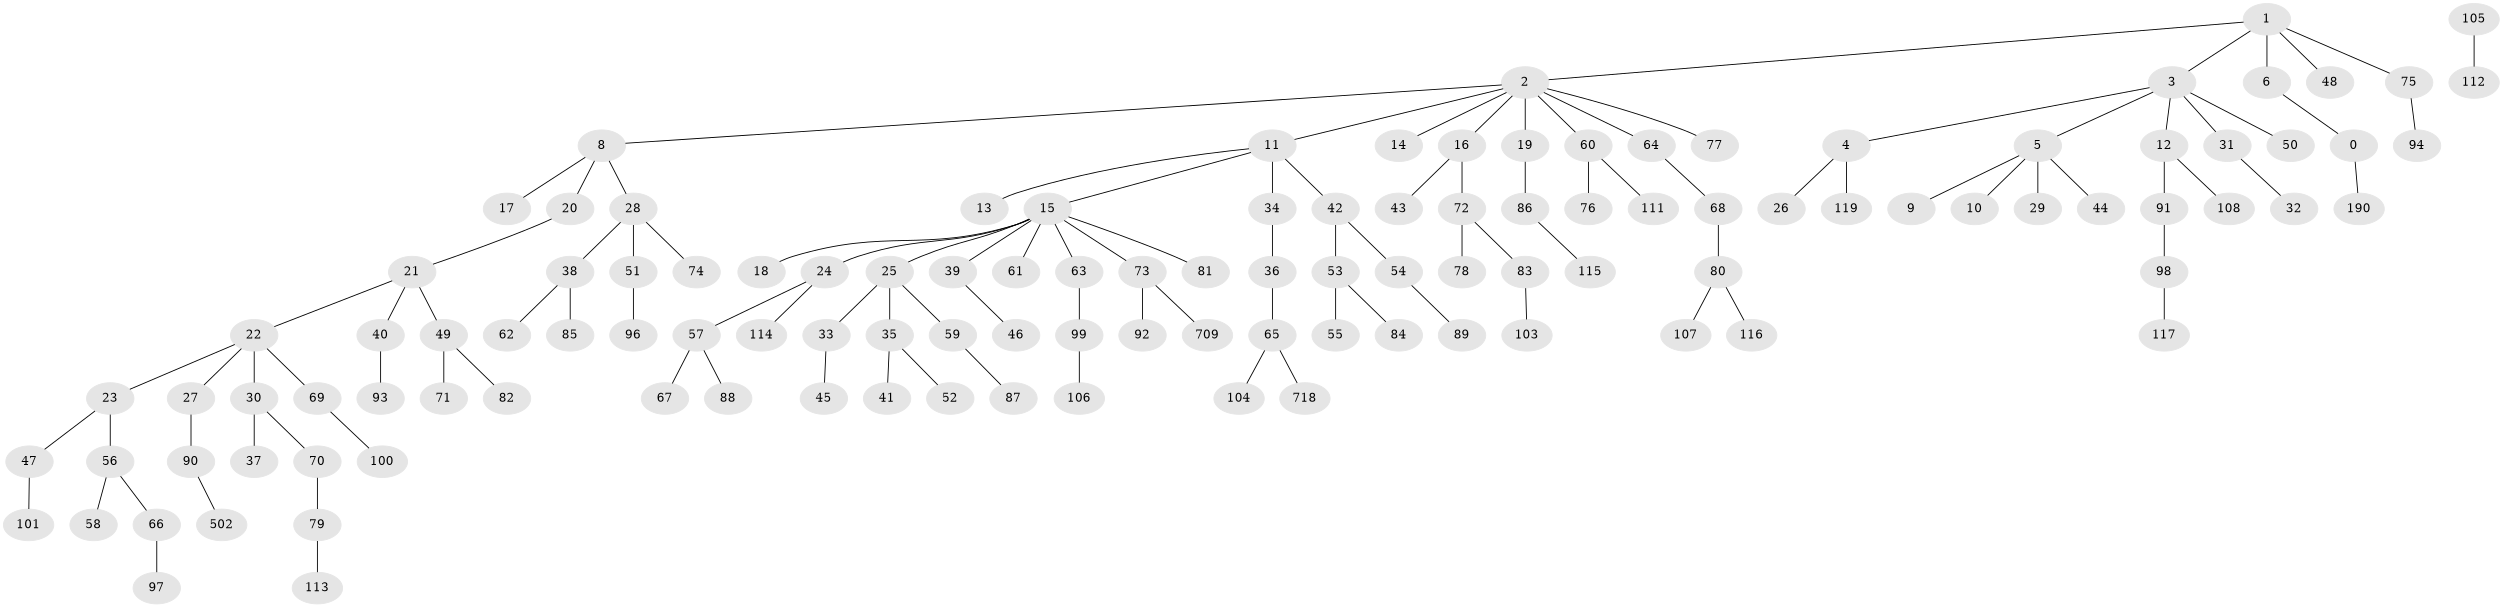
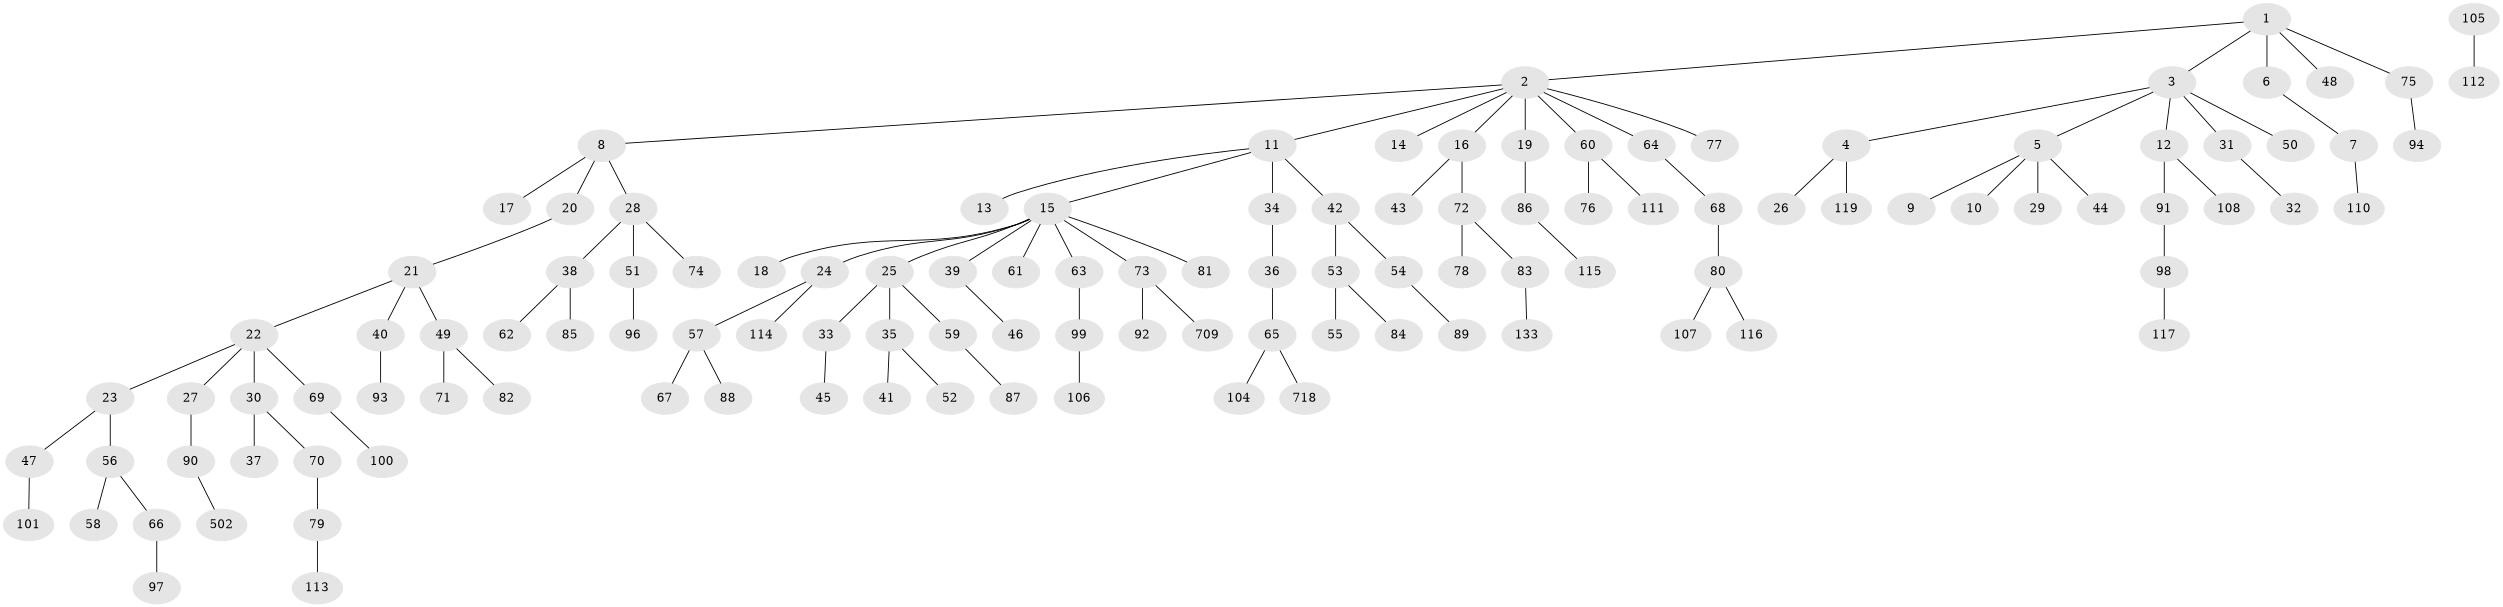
(2354, 146) -> (2354, 146)
(2359, 209) -> (2359, 209)
(1527, 335) -> (1527, 335)
